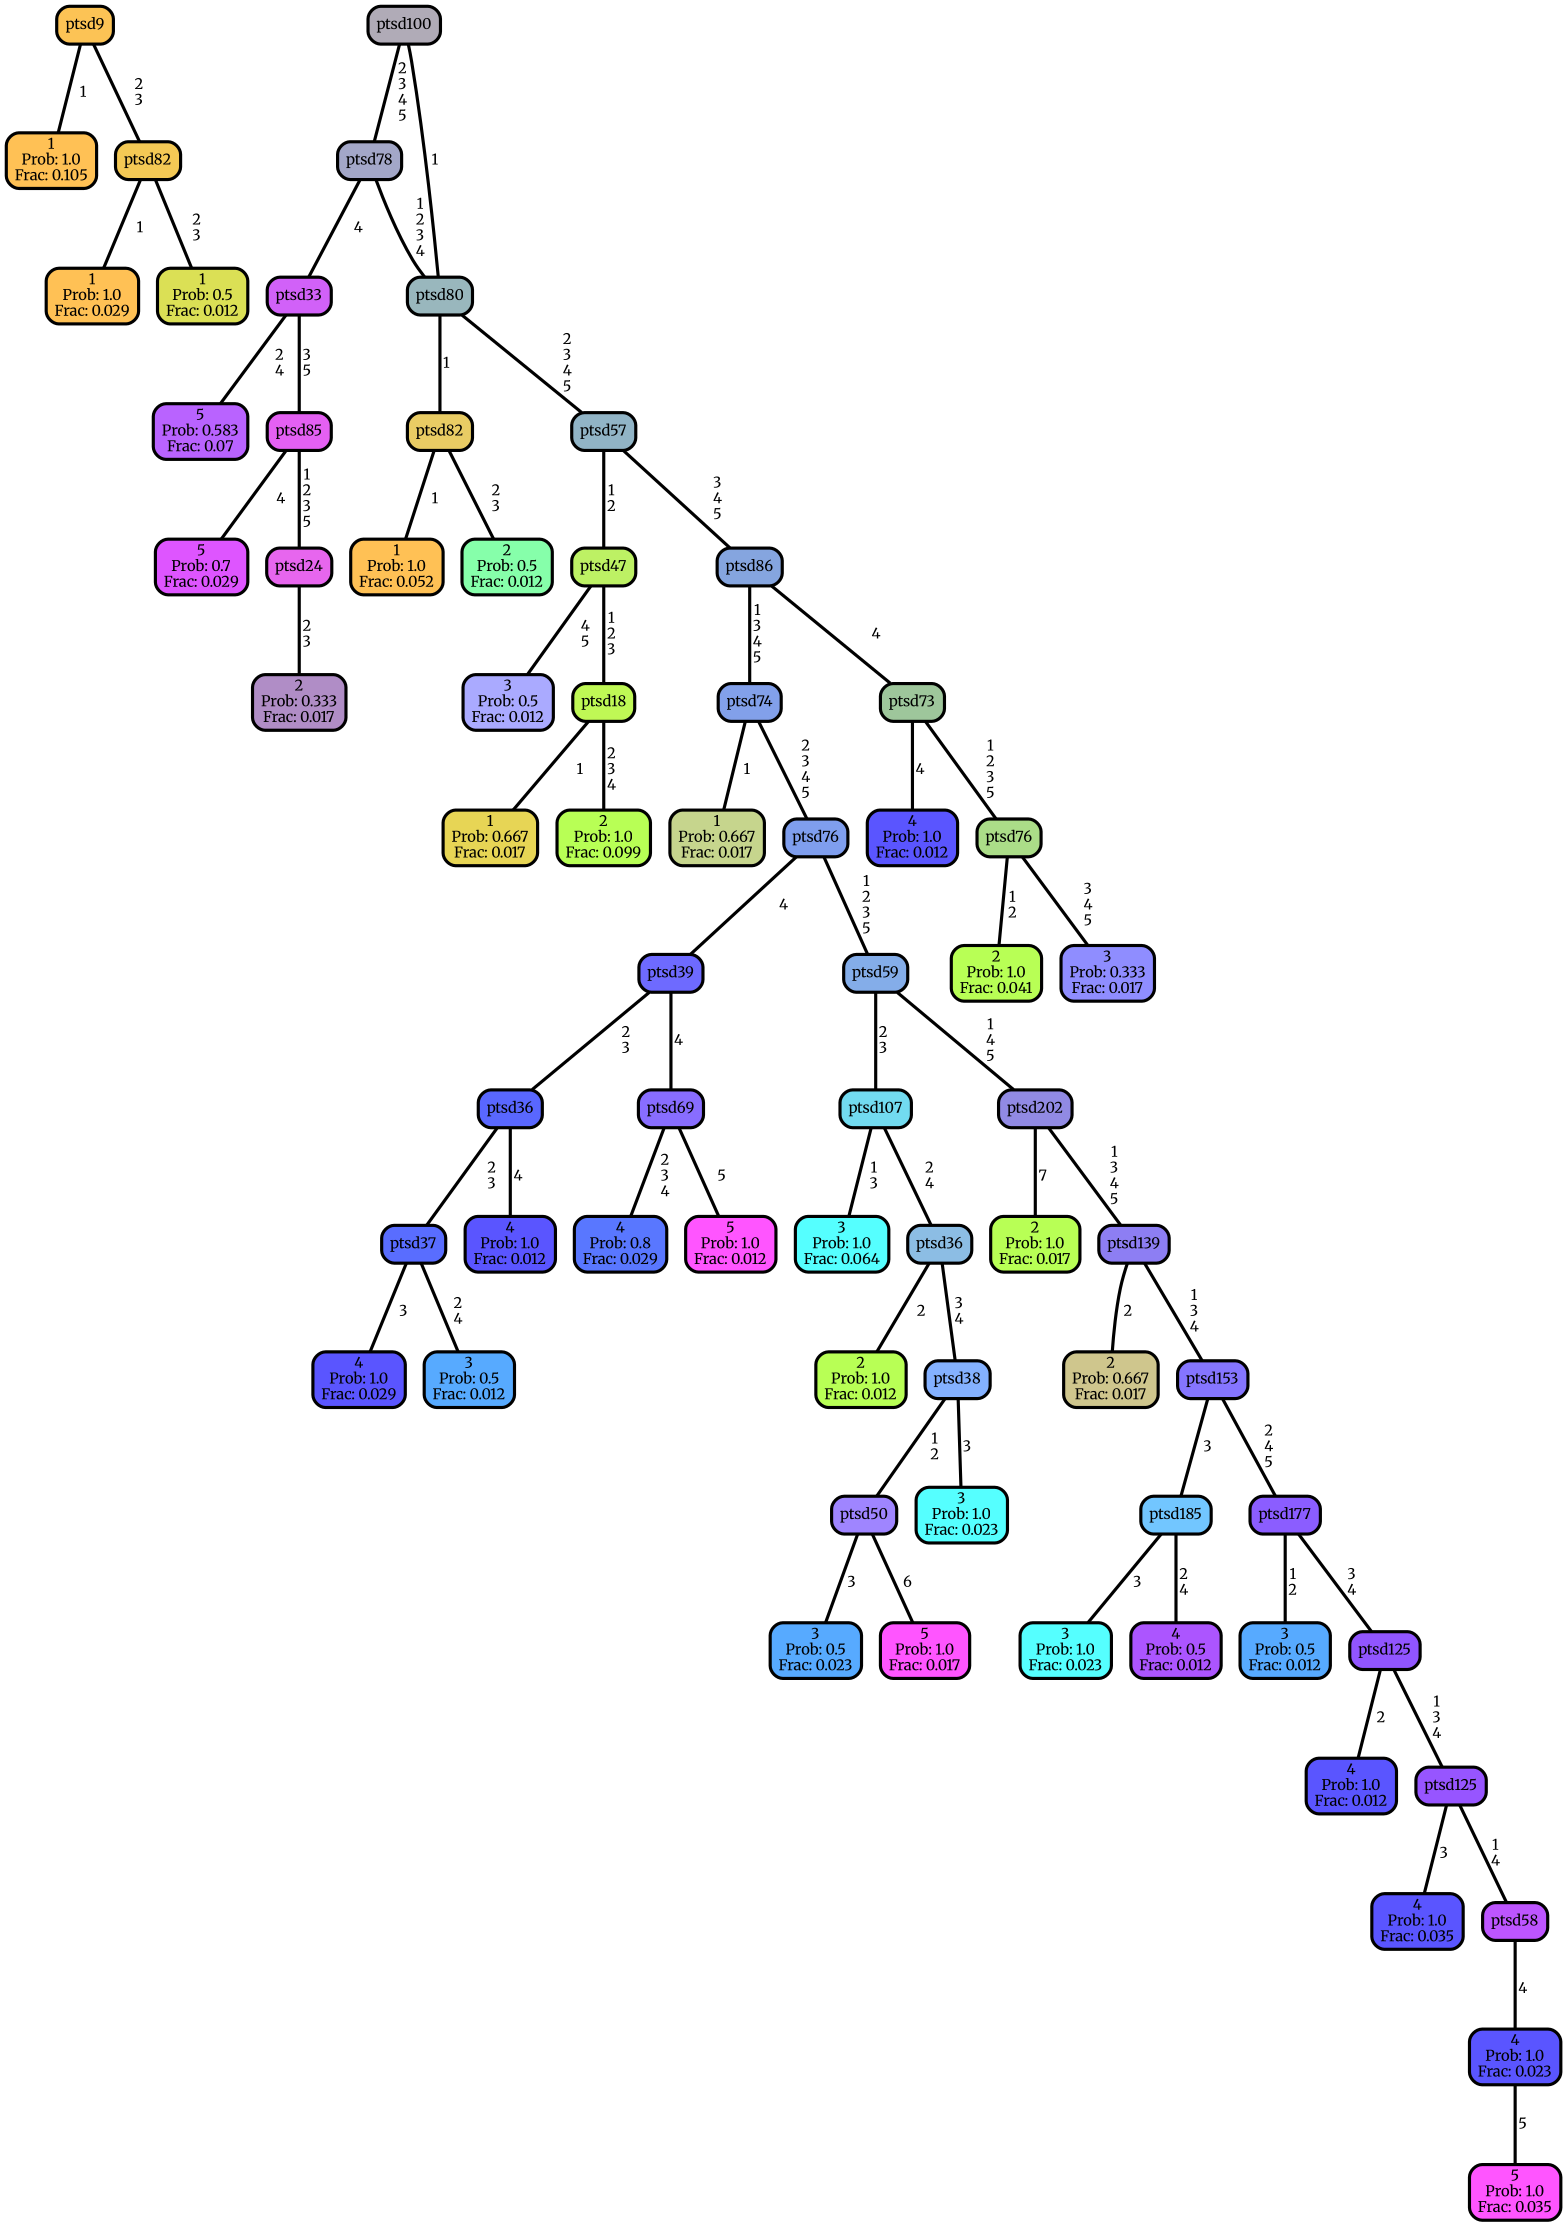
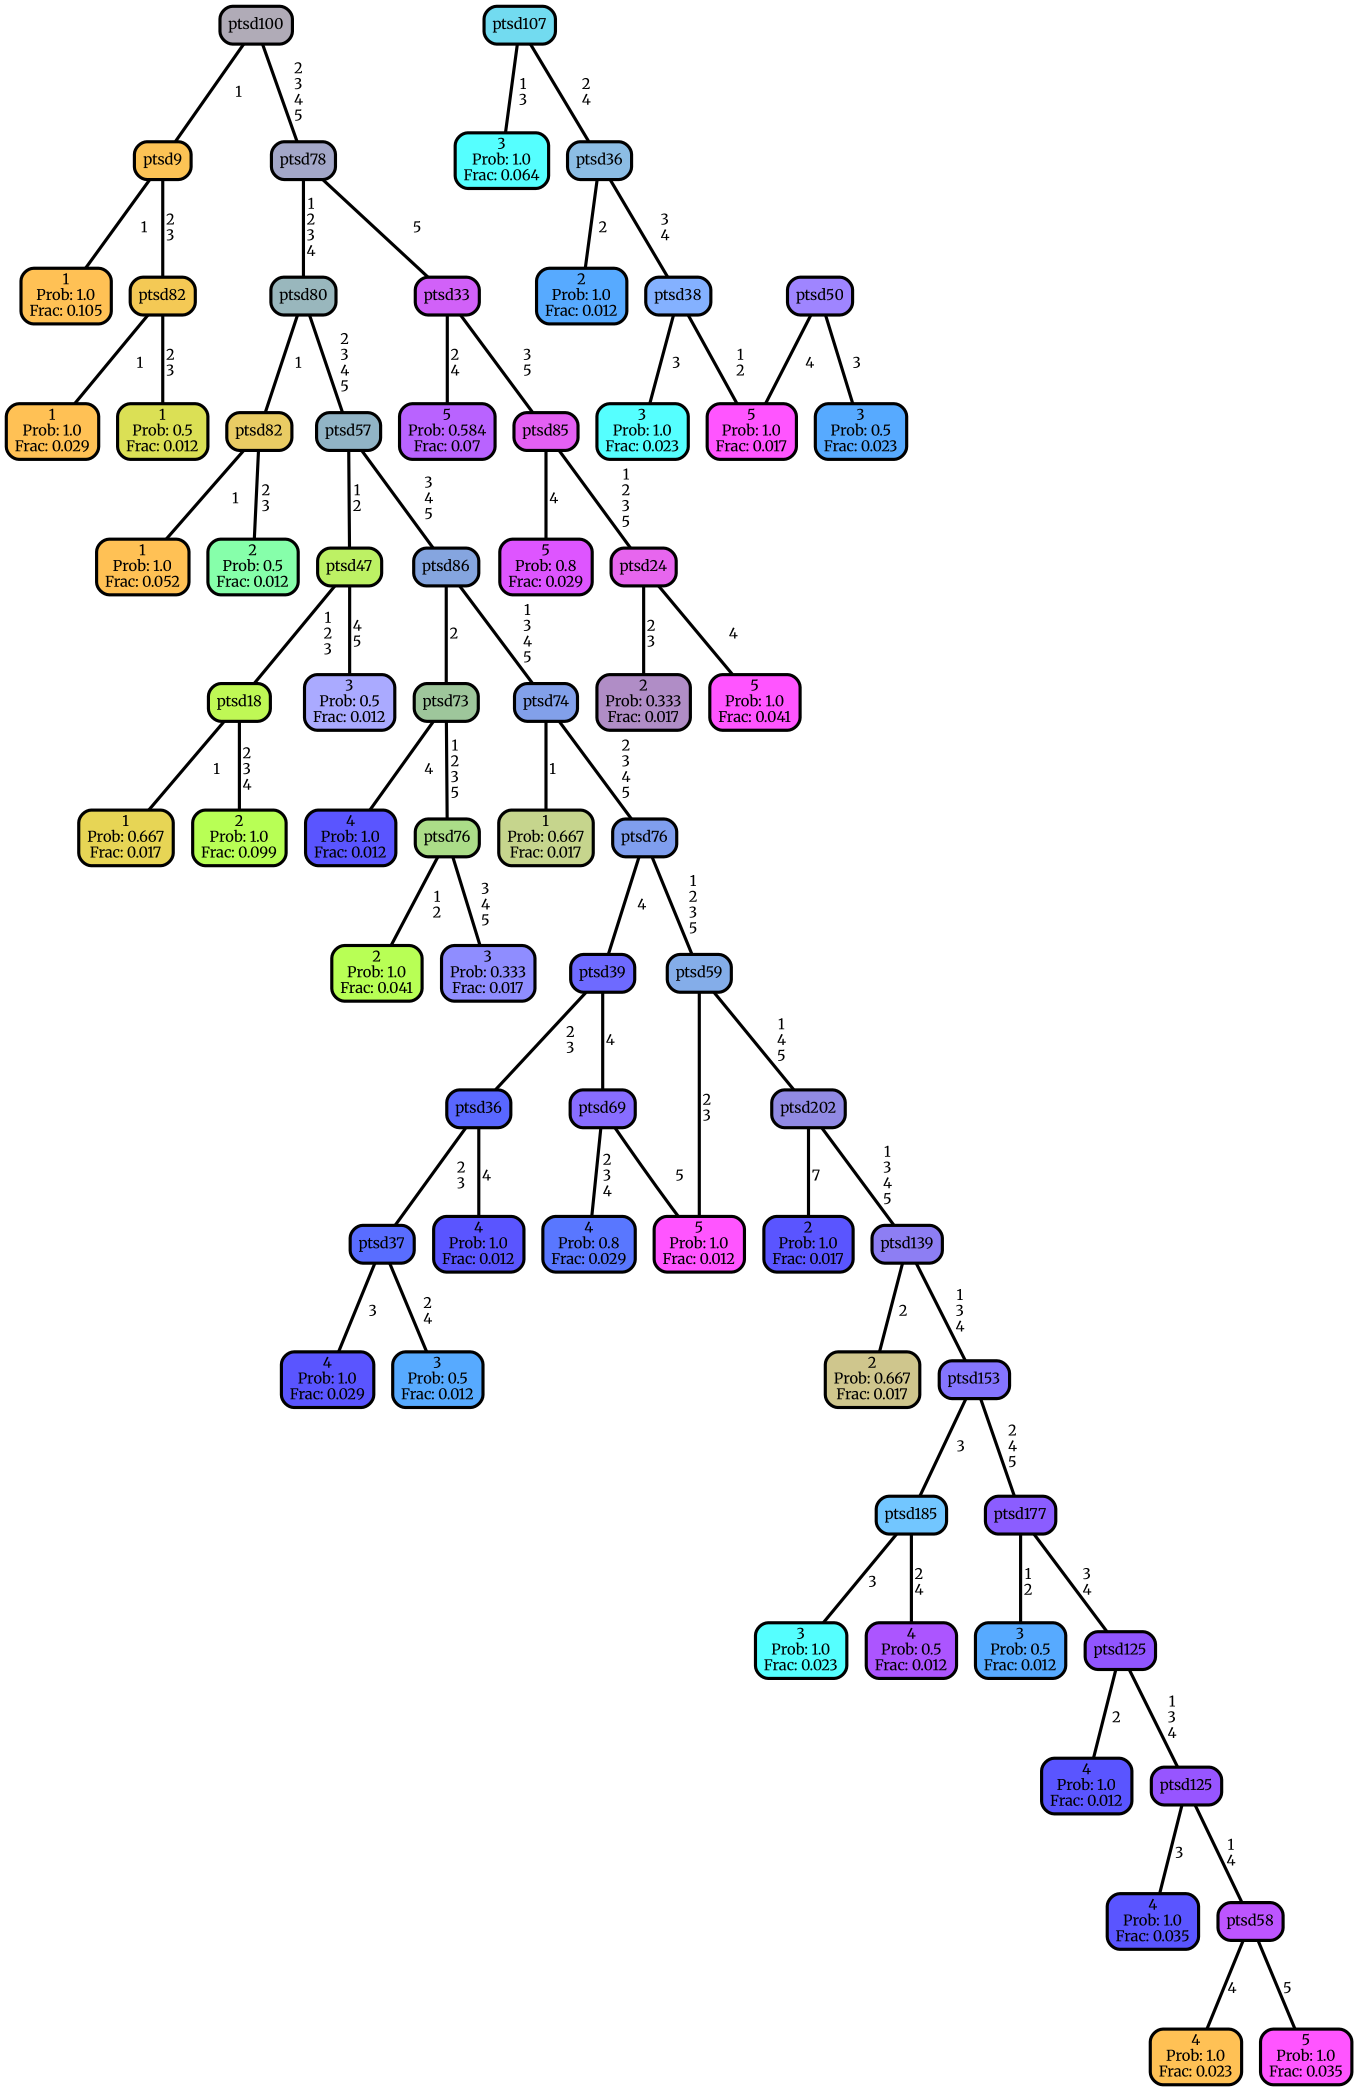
(426, 160) -> (210, 93)
(357, 228) -> (416, 228)
(201, 432) -> (447, 432)
(202, 567) -> (546, 567)
(875, 635) -> (453, 635)
none -> (755, 702)
(876, 1041) -> (699, 1104)
(1035, 1244) -> (808, 1244)
(861, 1380) -> (582, 296)
(911, 1447) -> (713, 359)
(906, 1583) -> (808, 364)
(1515, 2057) -> (1196, 2057)
(1515, 2125) -> (1276, 1985)
